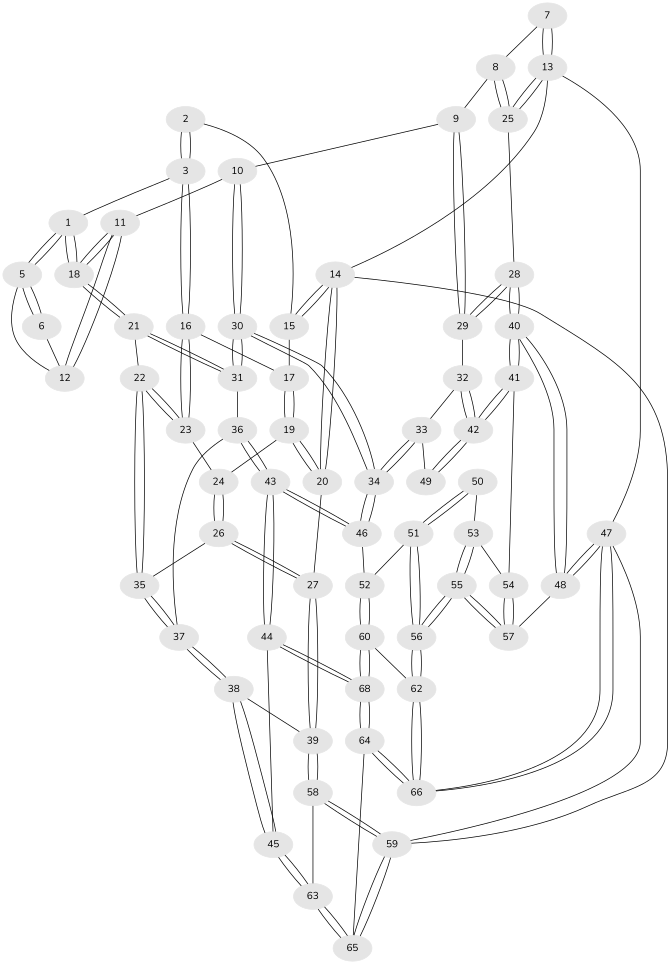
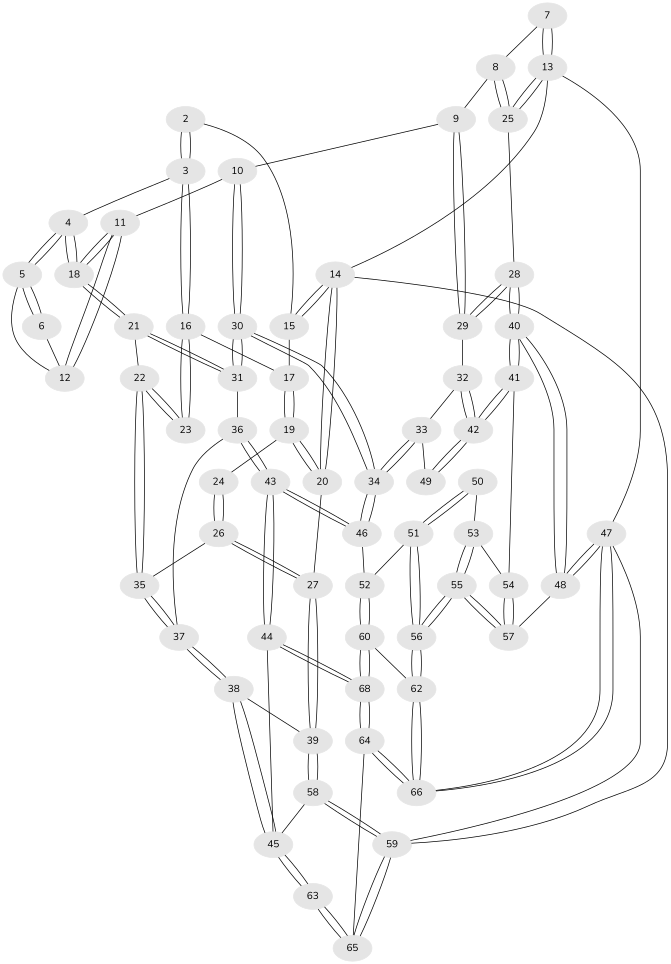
(68, 223) -> (68, 223)
(199, 452) -> none
(313, 845) -> (293, 819)
